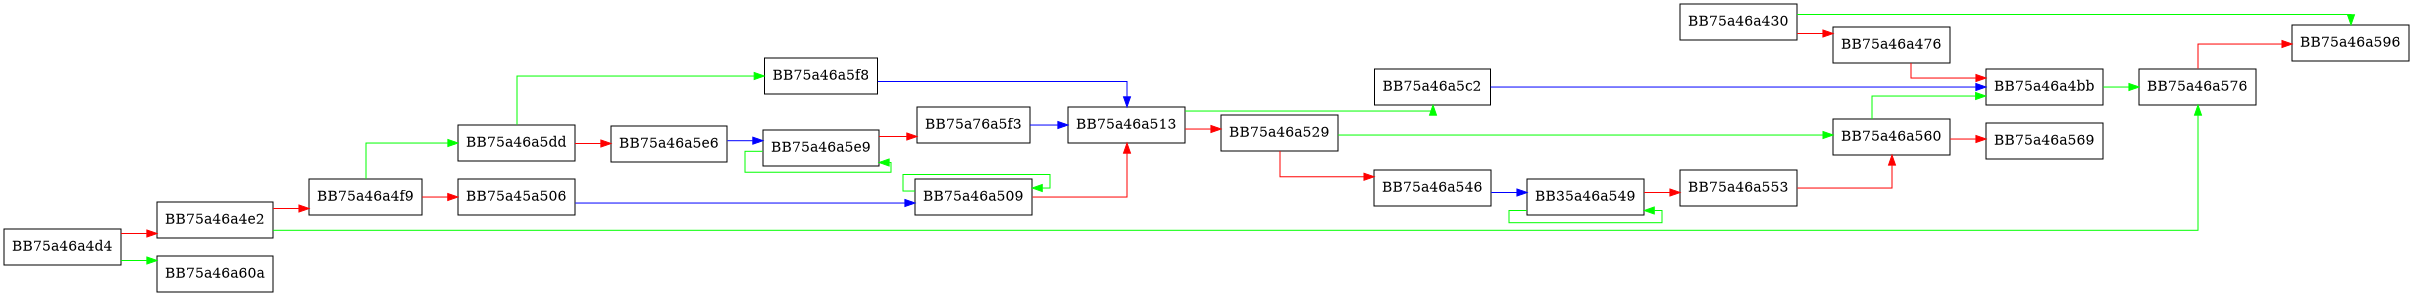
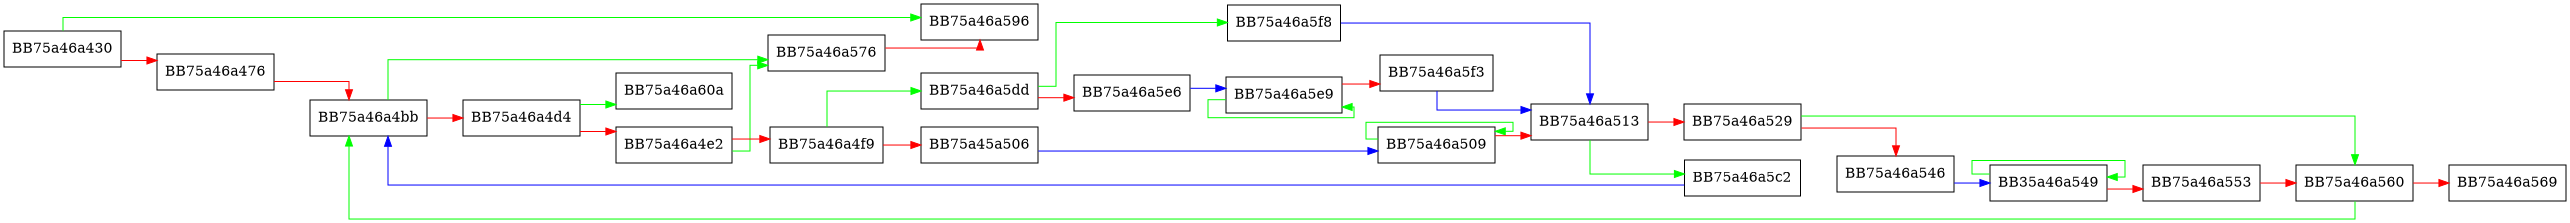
none -> (440, 118)
(974, 125) -> (1436, 73)
